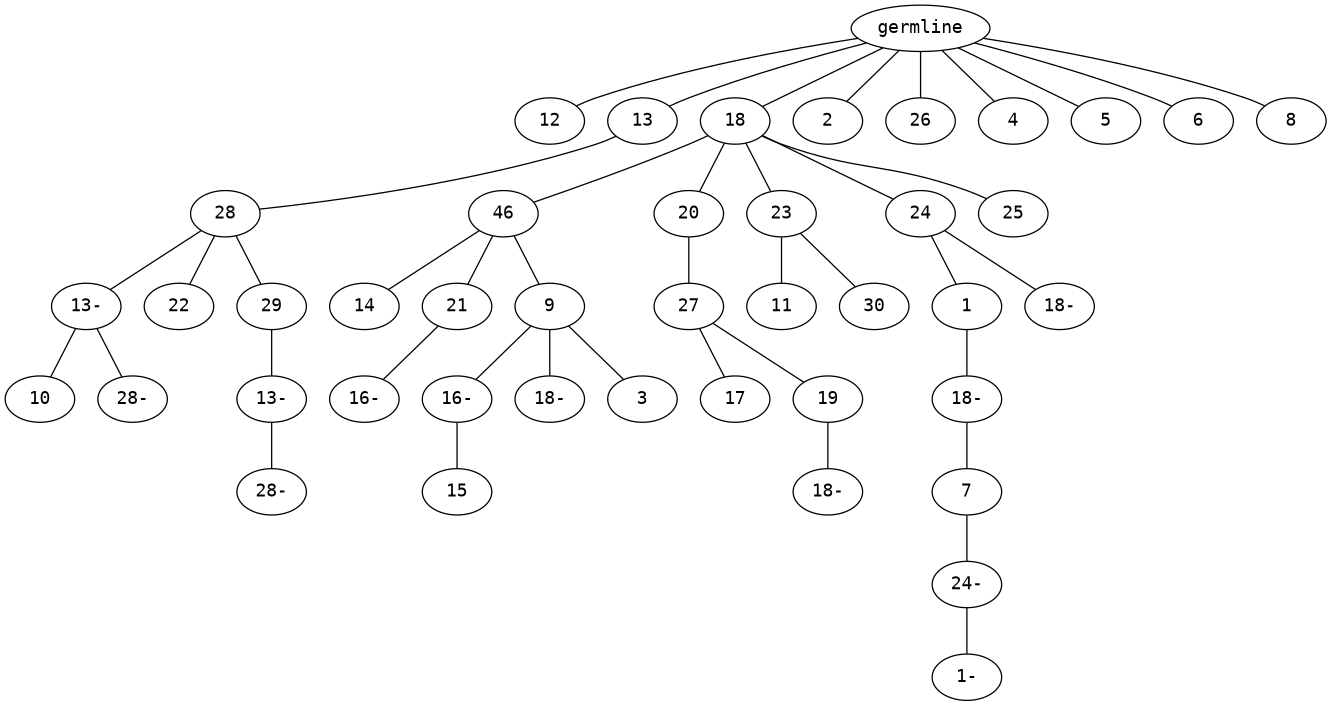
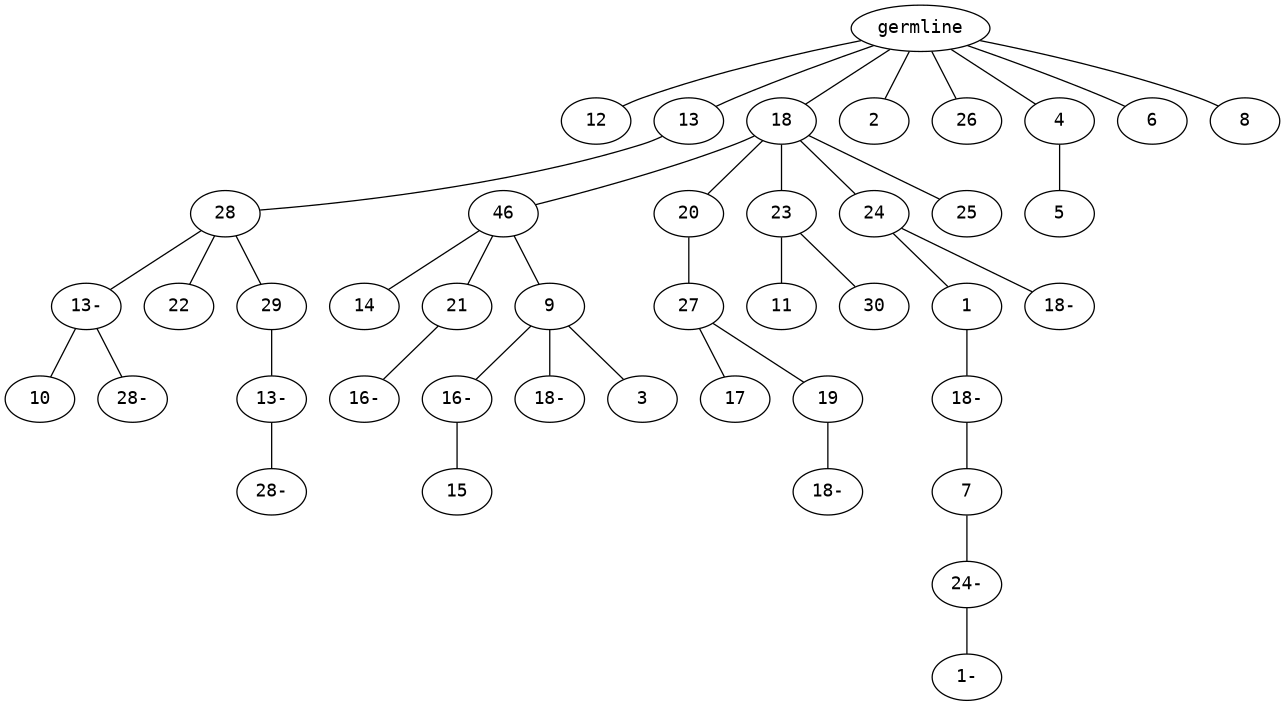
(1018, 77) -> (1060, 168)
